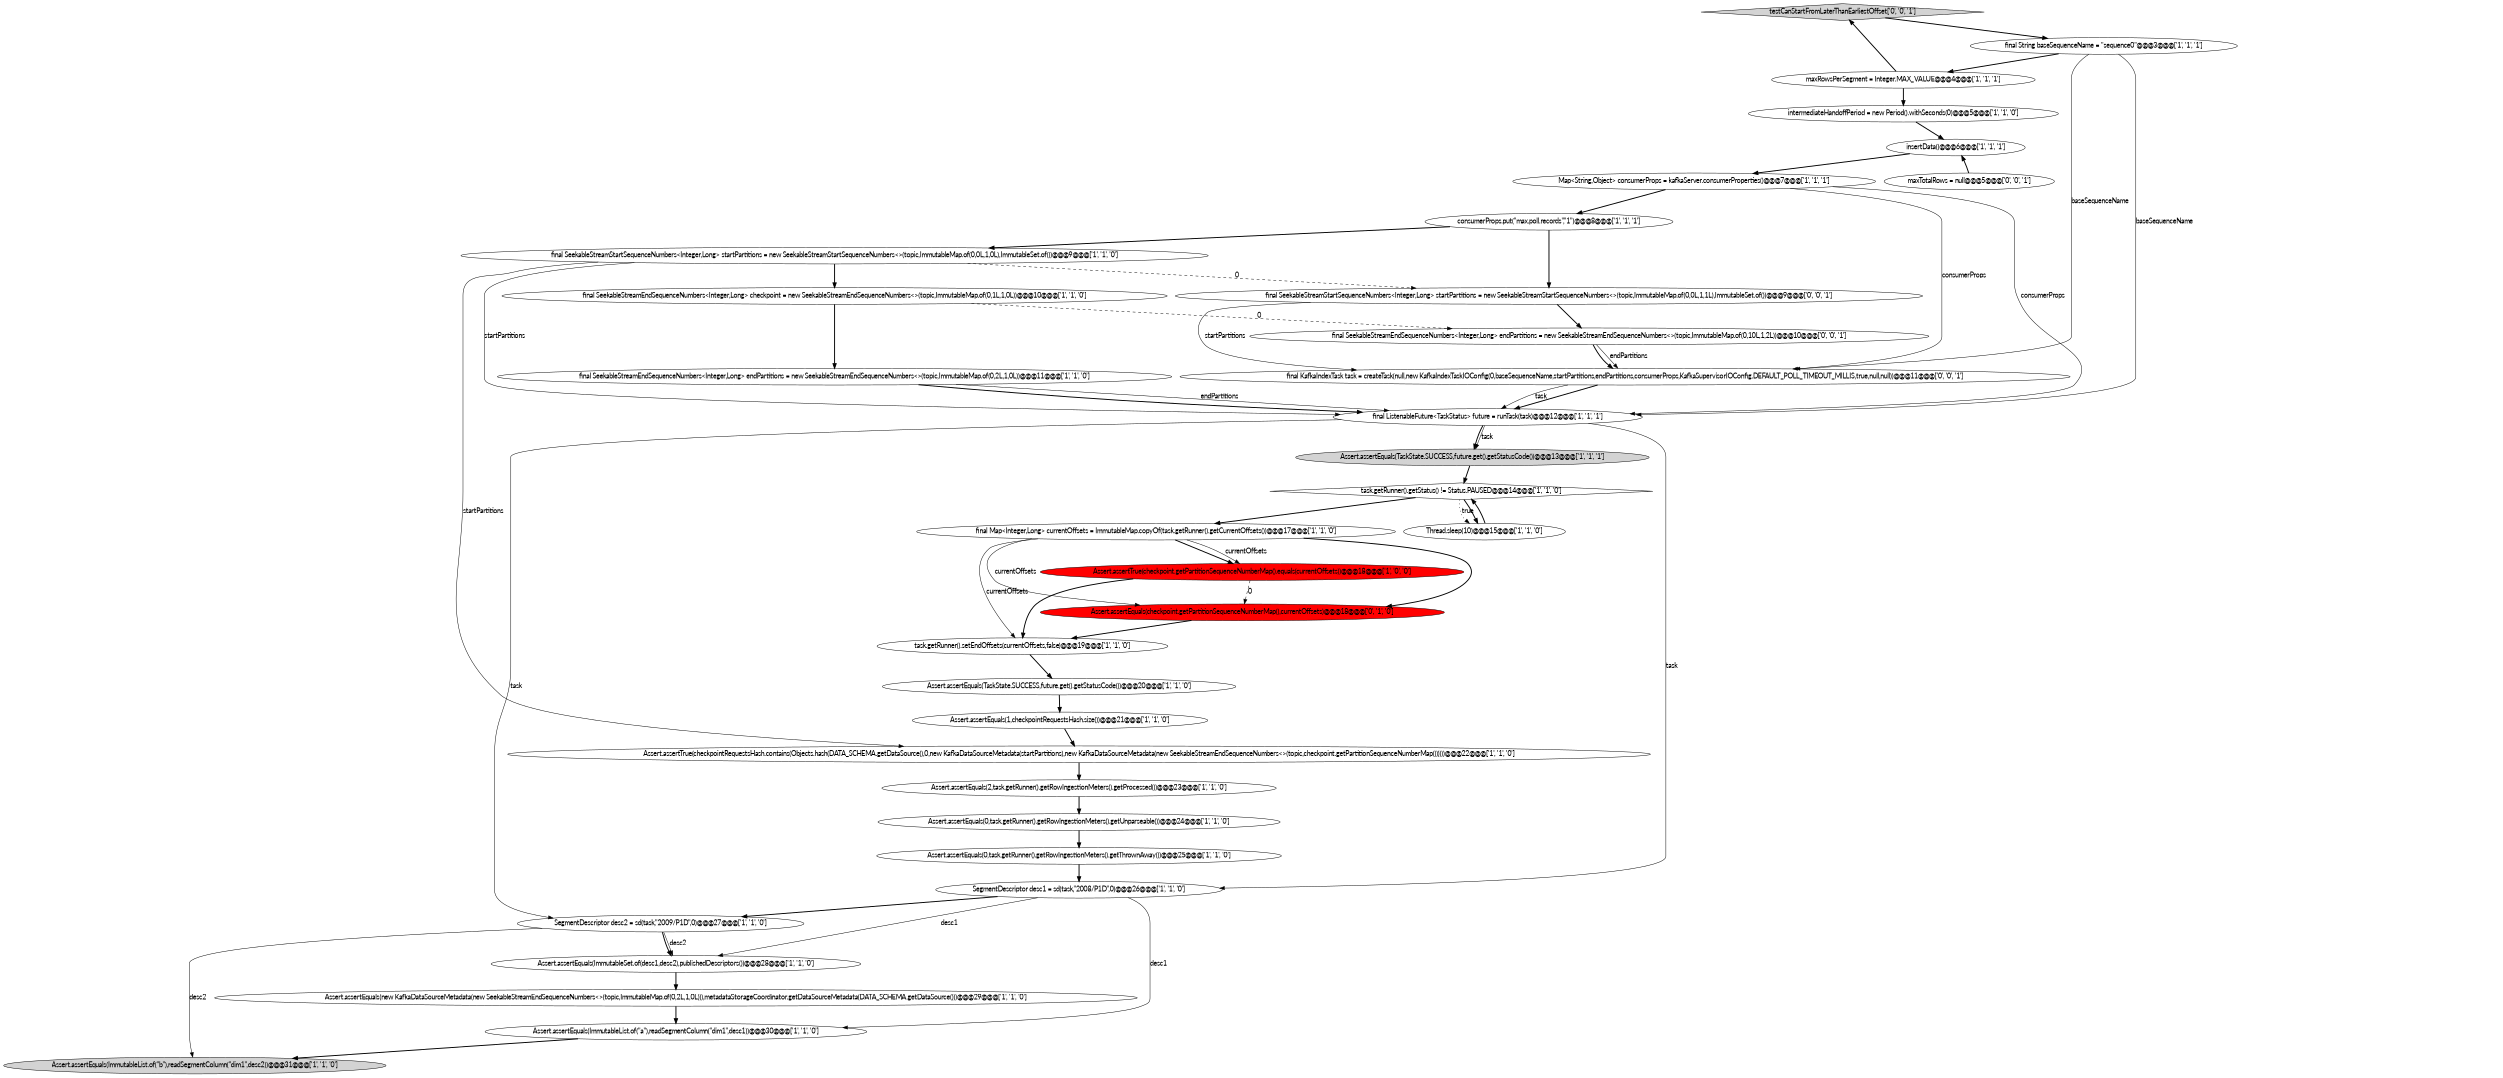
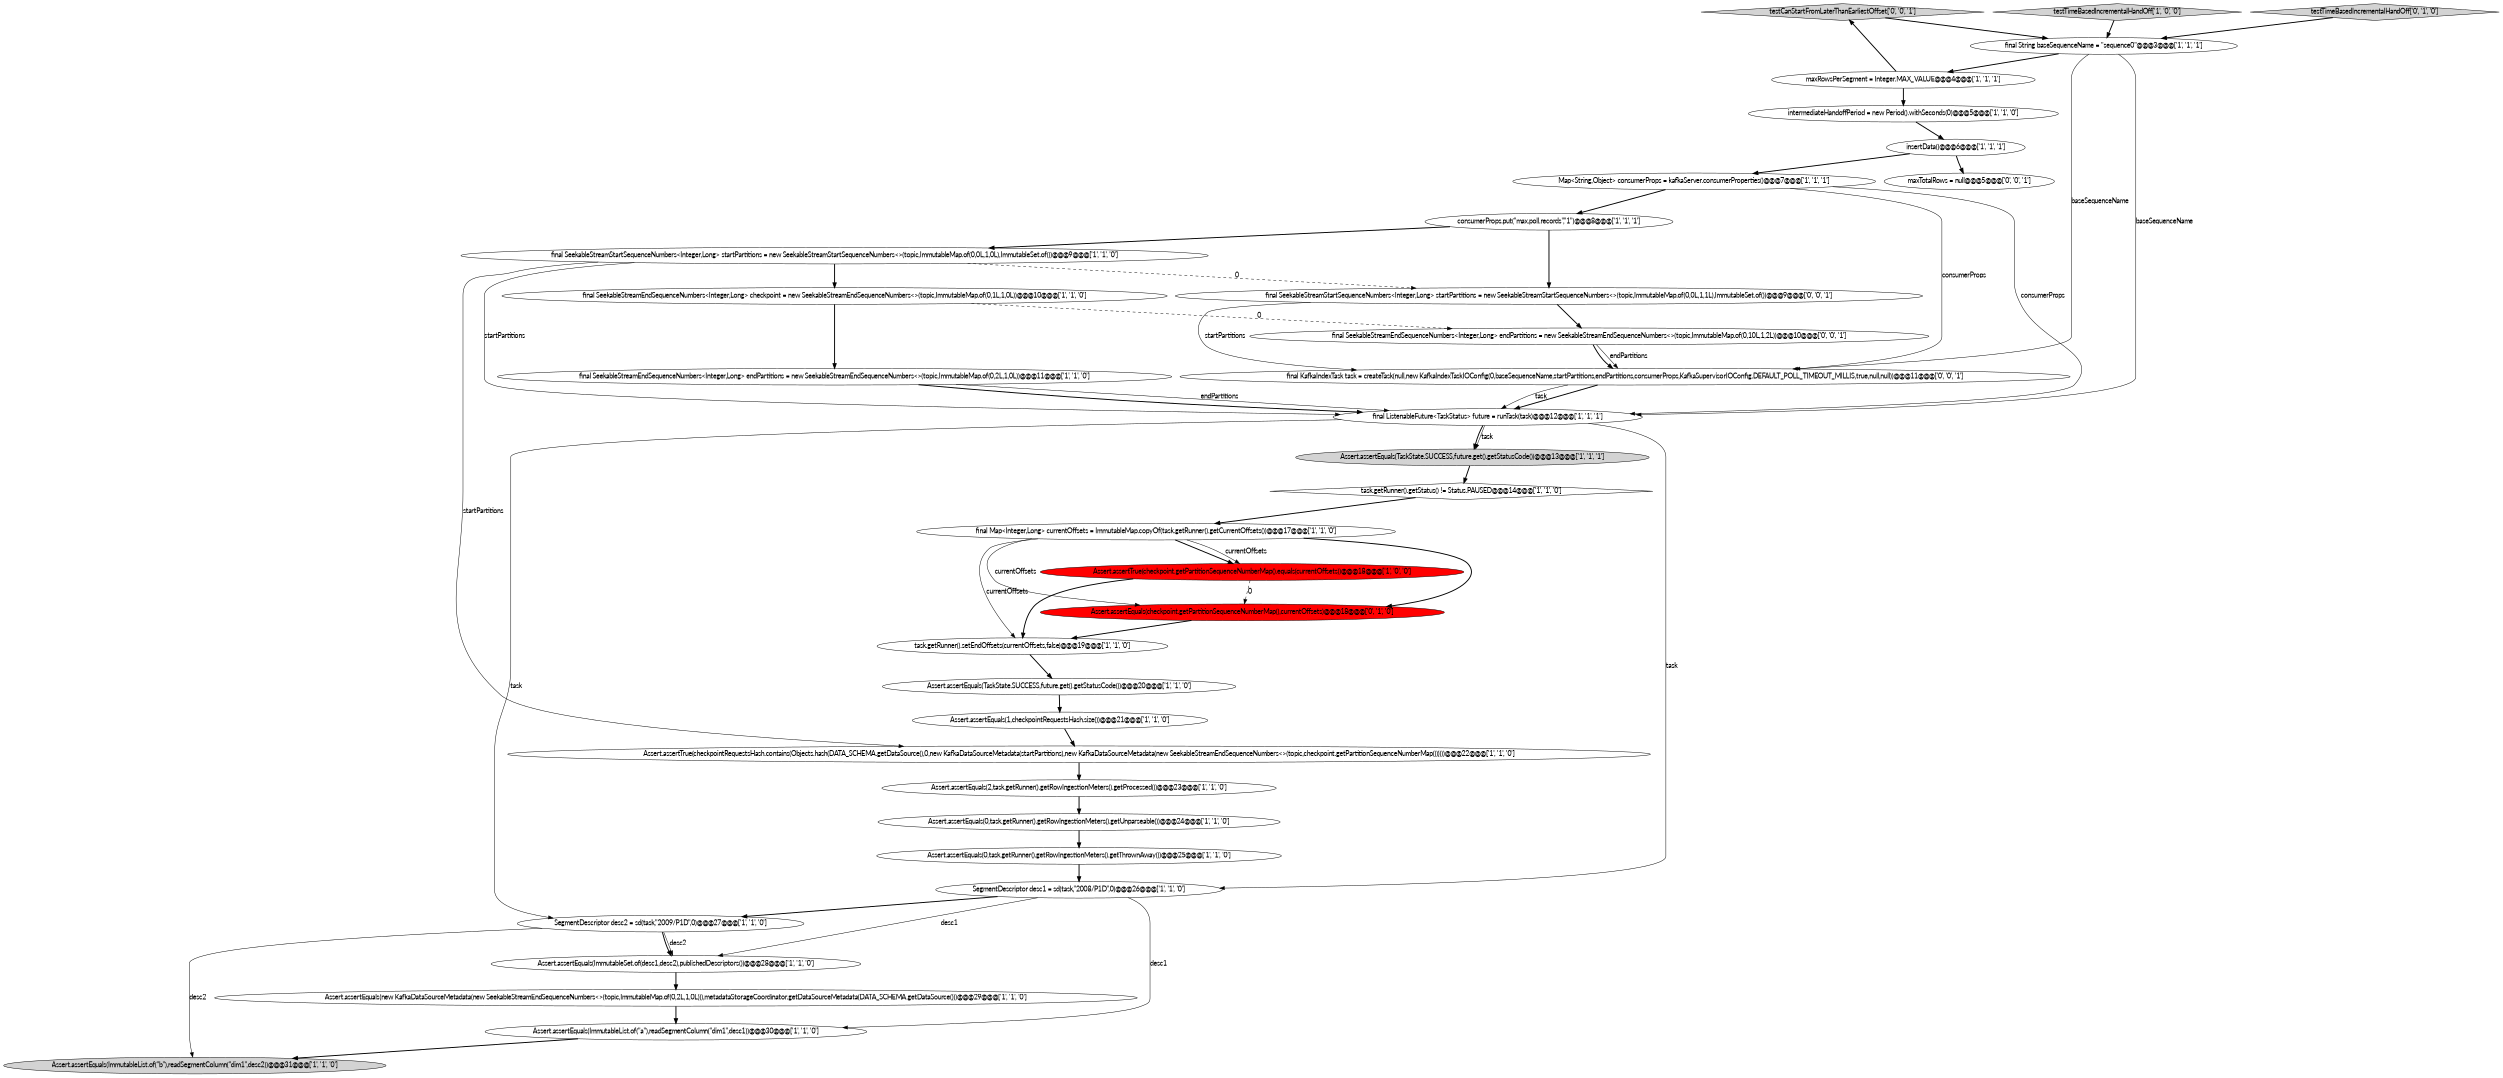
none -> (2117, 12)
none -> (2375, 12)
(1966, 167) -> (1959, 162)
(1484, 532) -> none
